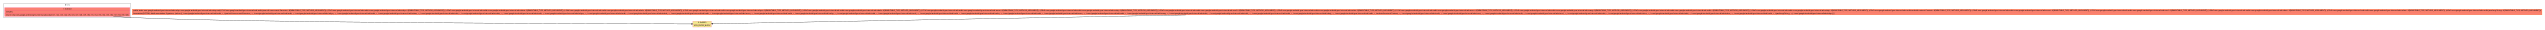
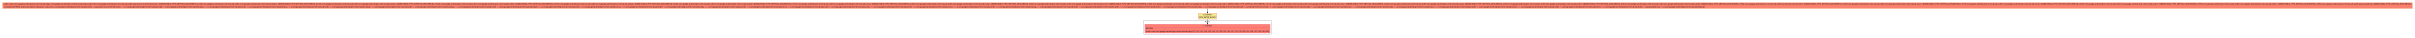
(402, 22) -> (1208, 21)
